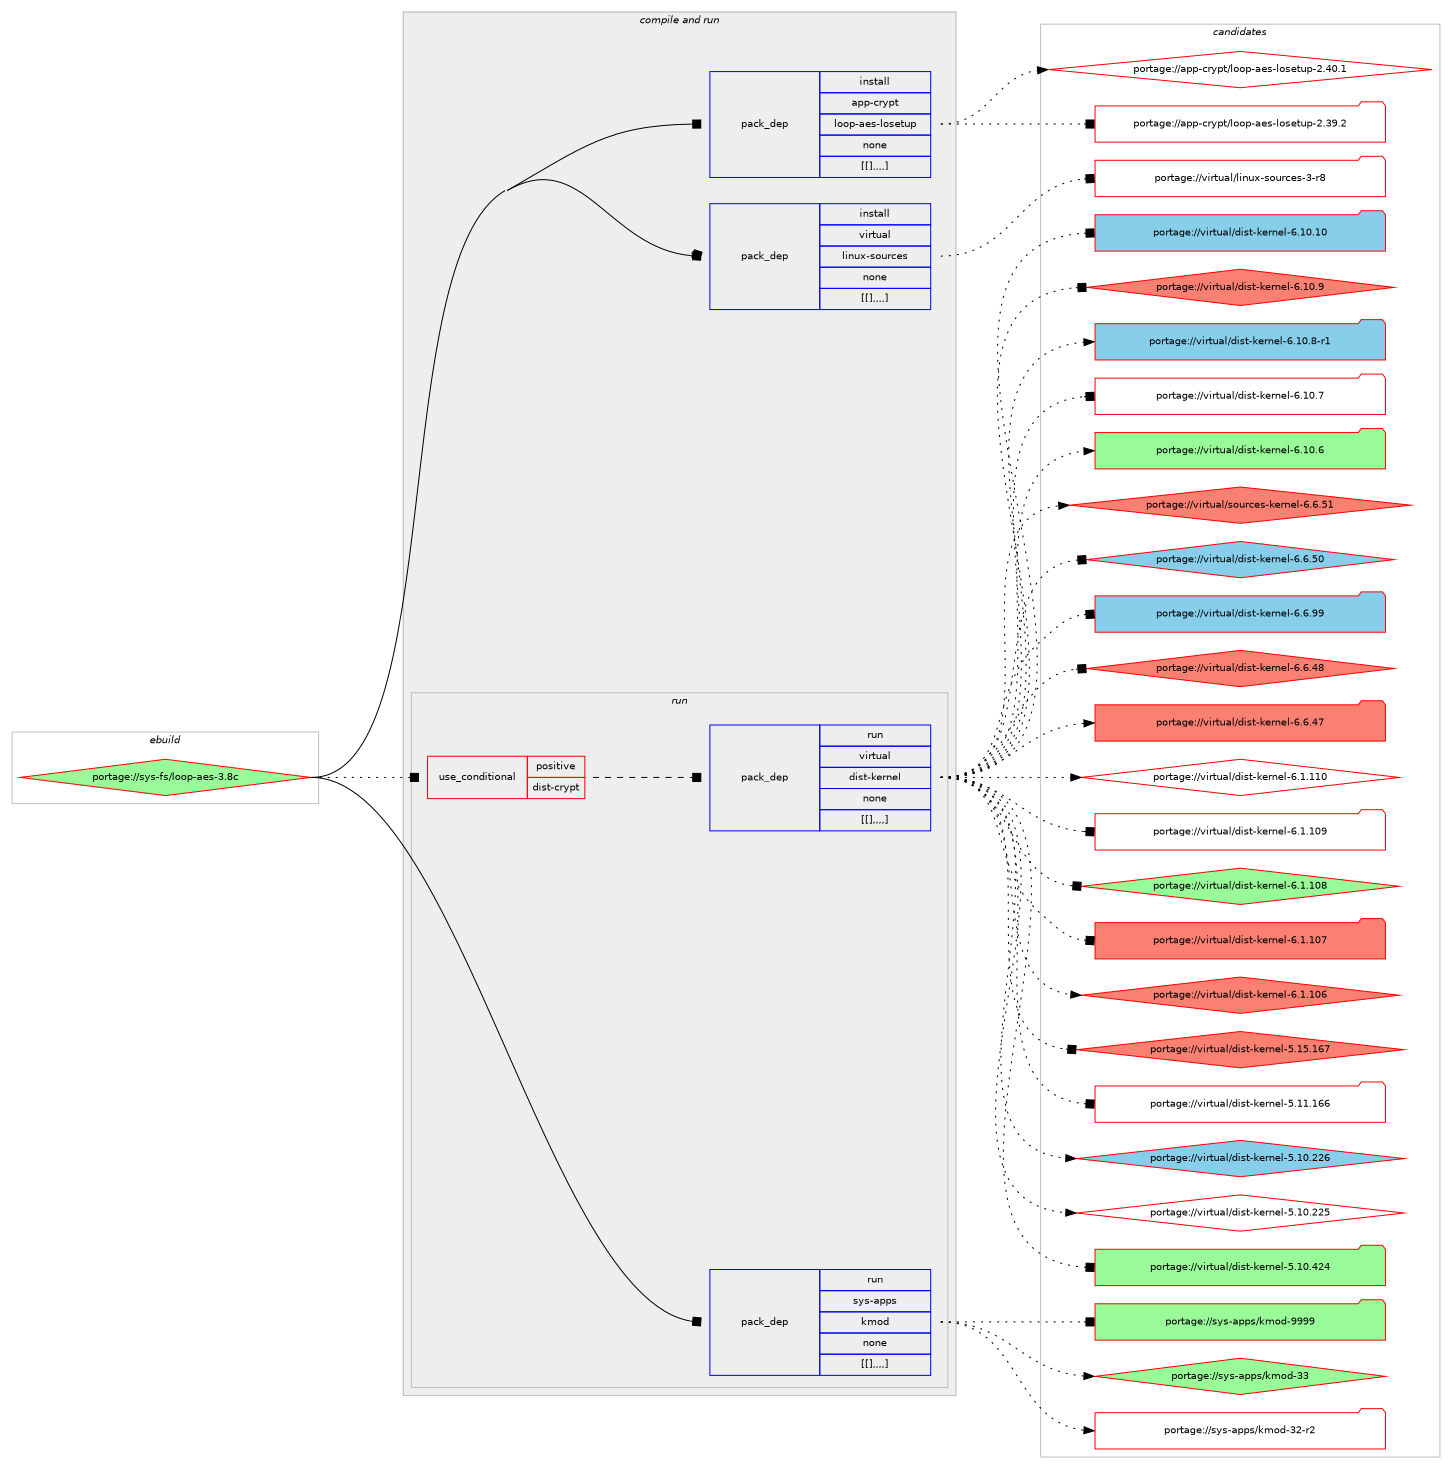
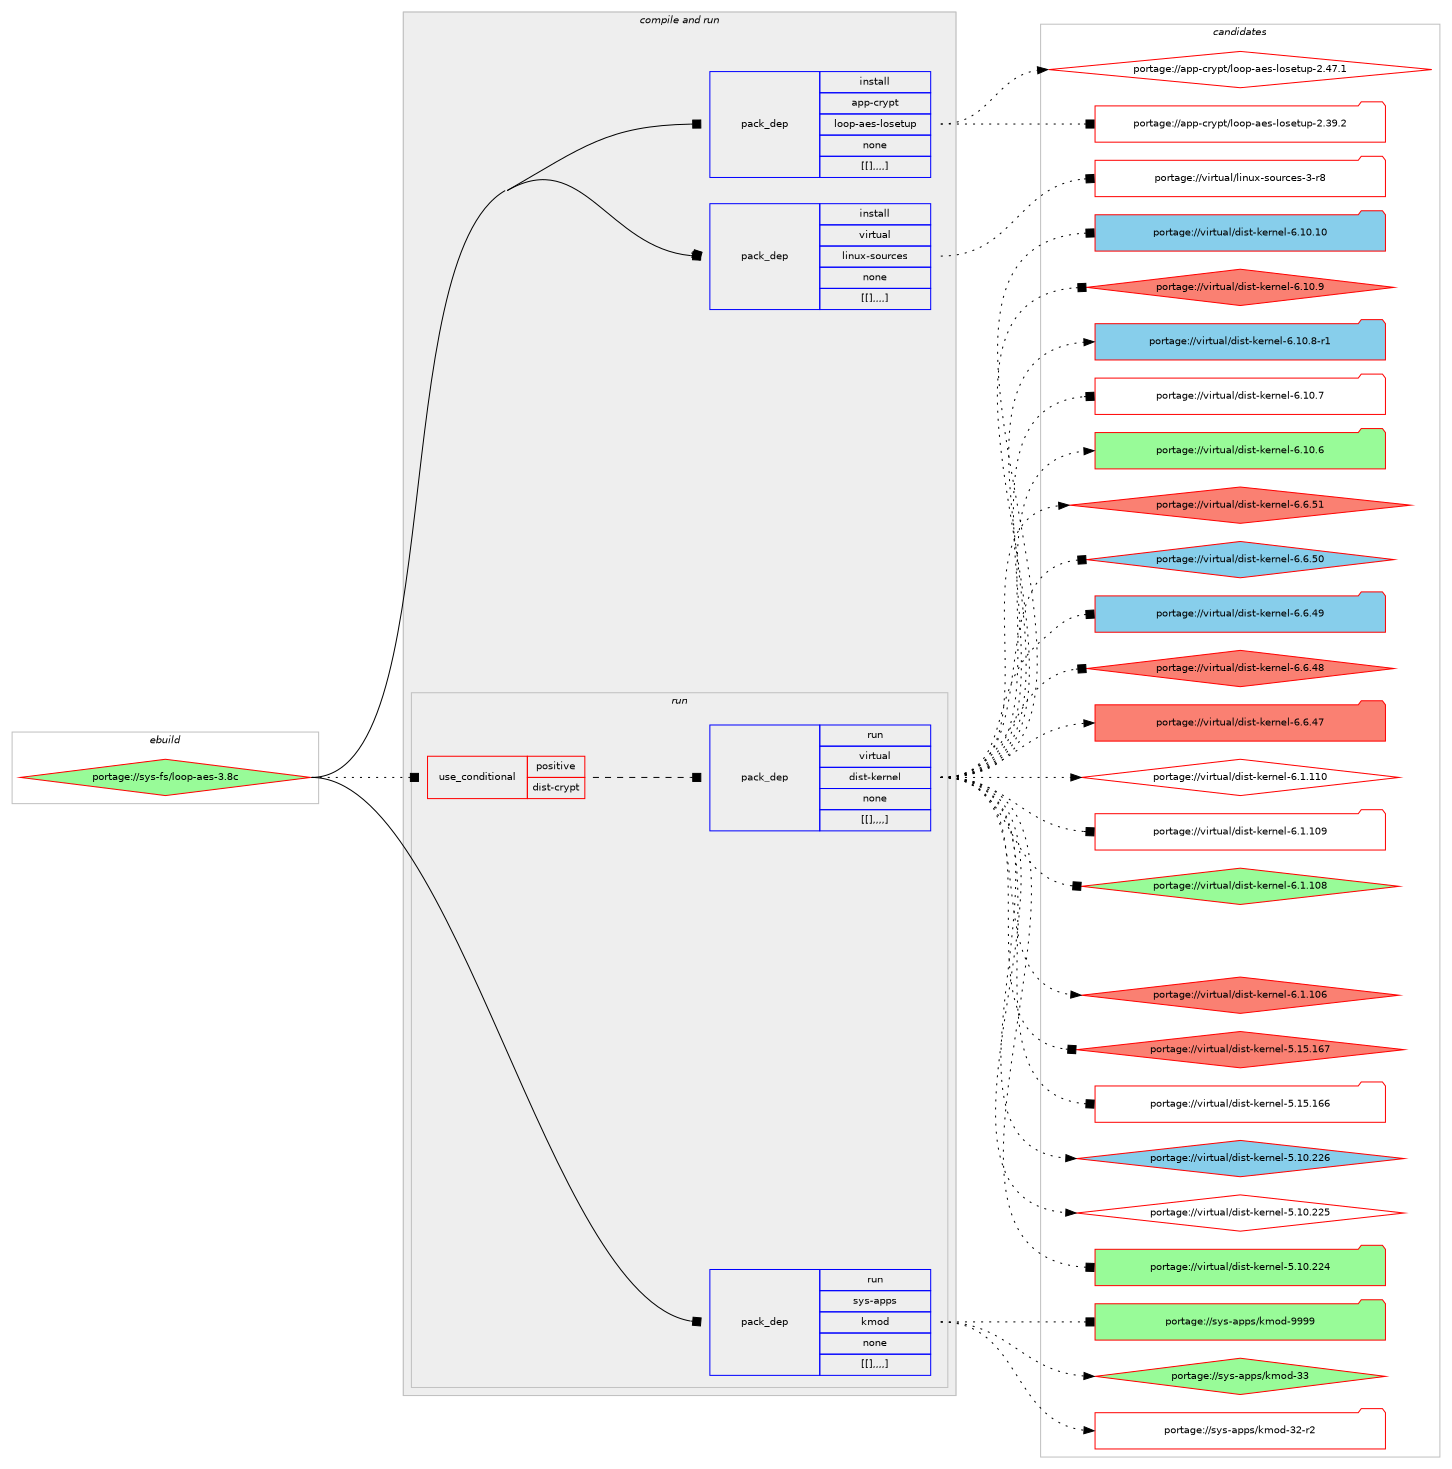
(1240, 70) -> (1240, 70)
(1240, 505) -> (1240, 505)
(1240, 614) -> (1240, 614)
(1240, 941) -> none
(1240, 1104) -> (1240, 1104)
(1240, 1267) -> (1240, 1267)
